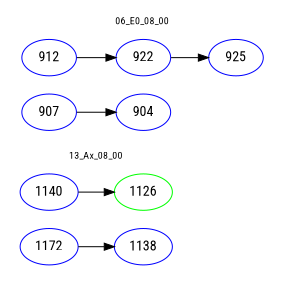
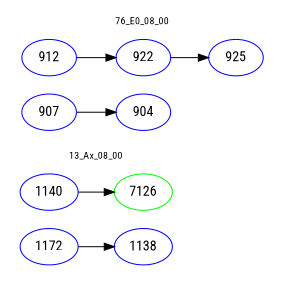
(143, 22) -> (143, 22)
(143, 192) -> (143, 192)
